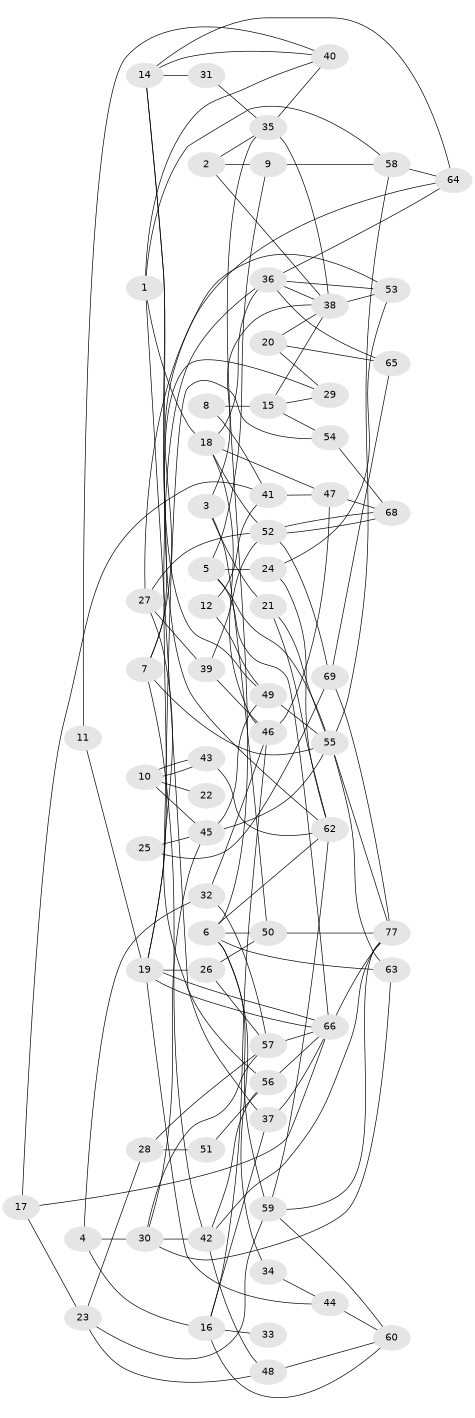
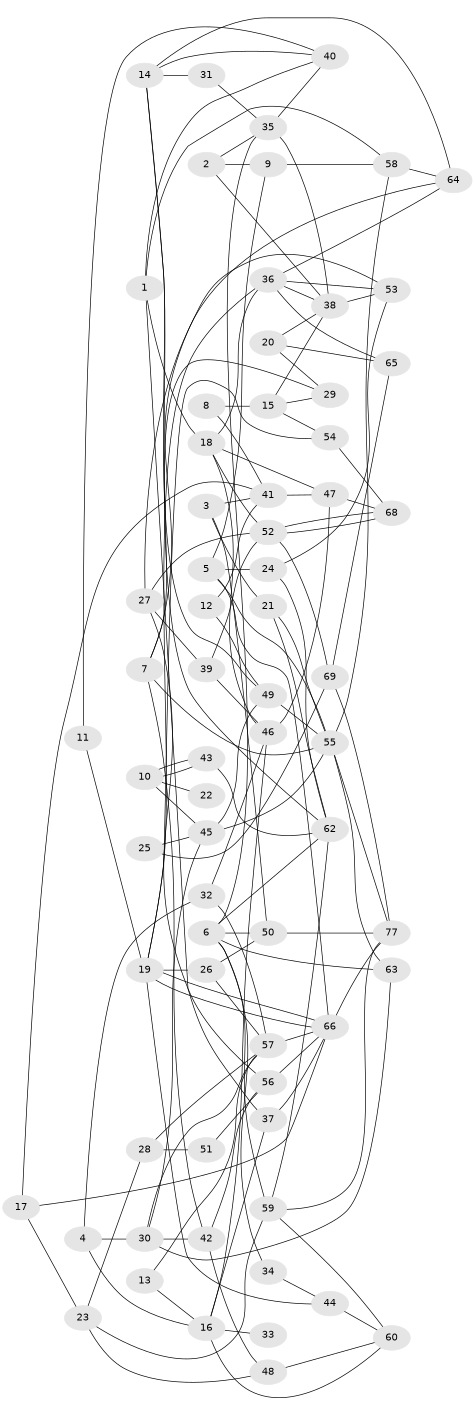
(233, 351) -> (237, 501)
(326, 1102) -> none
none -> (145, 1281)
